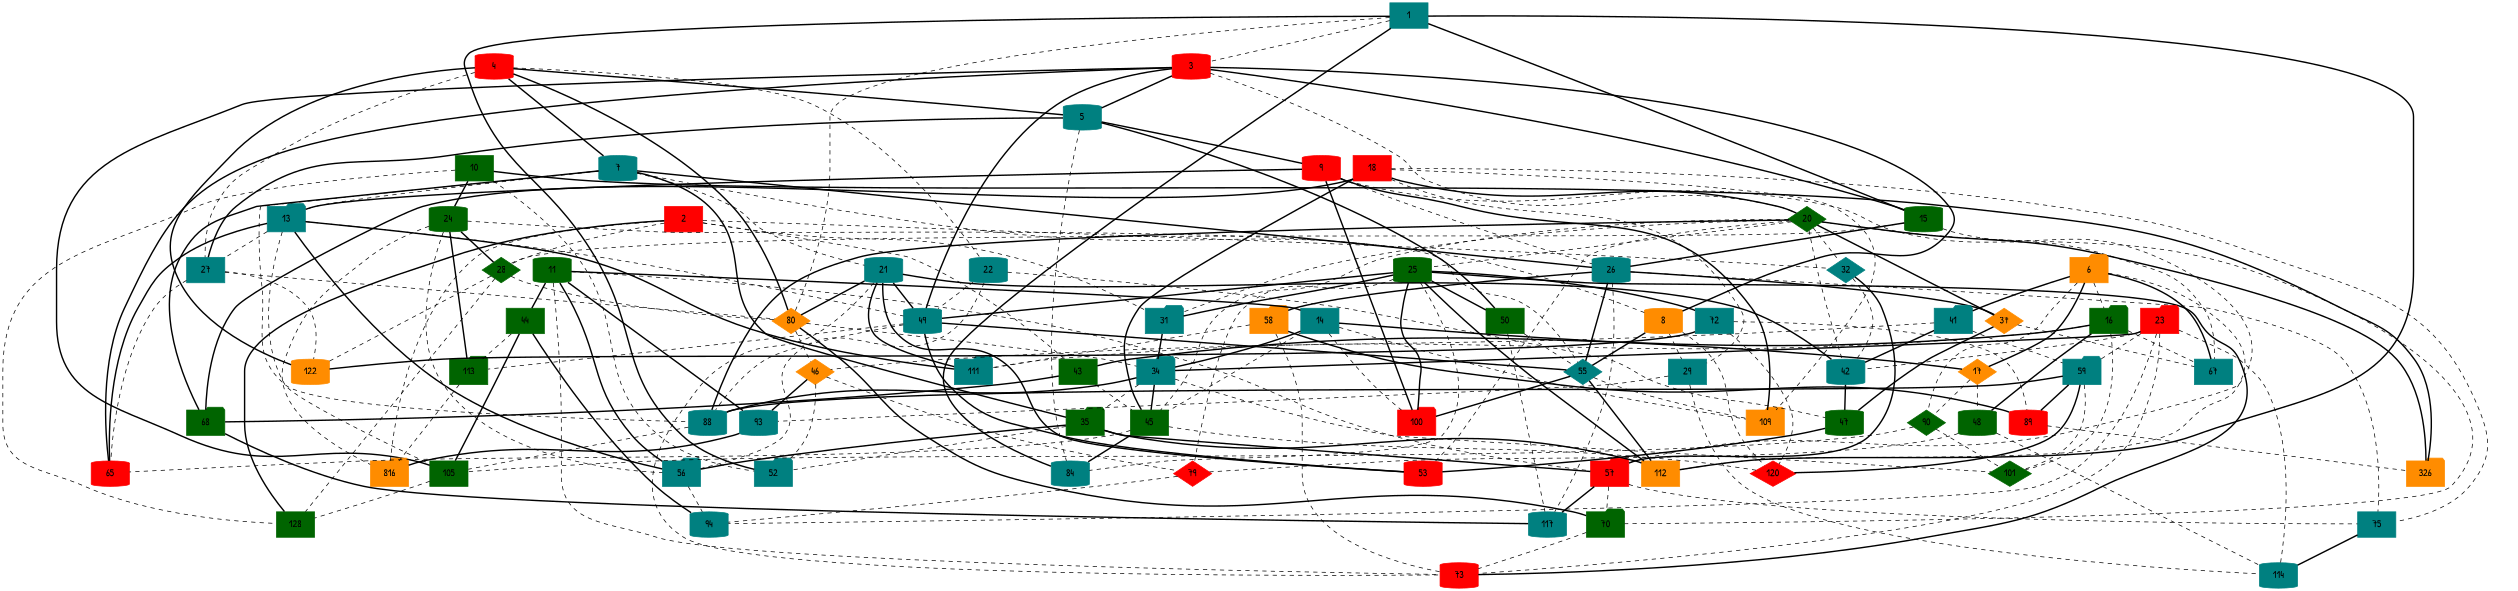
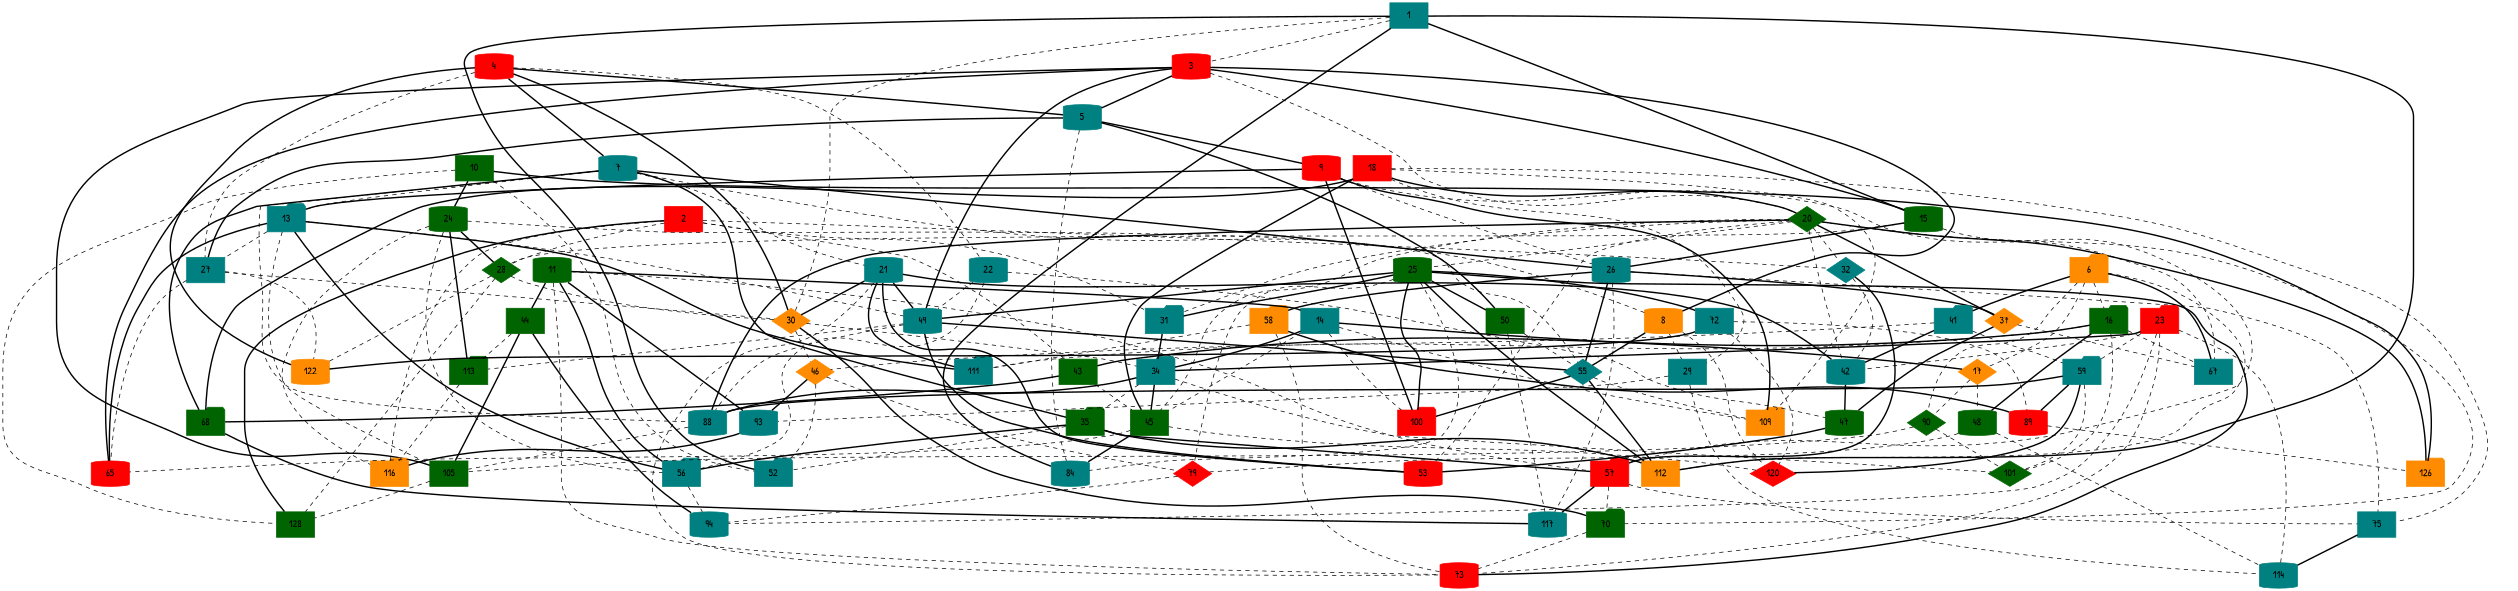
(791, 321) -> (791, 321)
(2037, 344) -> (2037, 344)
(390, 474) -> (390, 474)
(2426, 474) -> (2426, 474)
